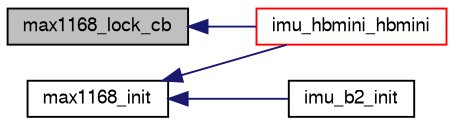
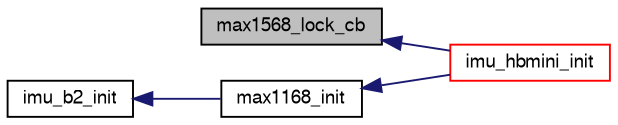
(98, 27) -> (292, 27)
(352, 27) -> (530, 63)
(238, 99) -> (187, 99)
